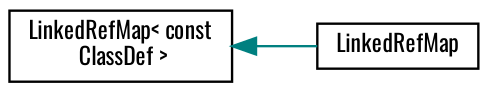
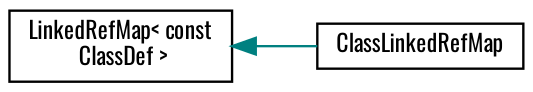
(398, 46) -> (420, 46)
